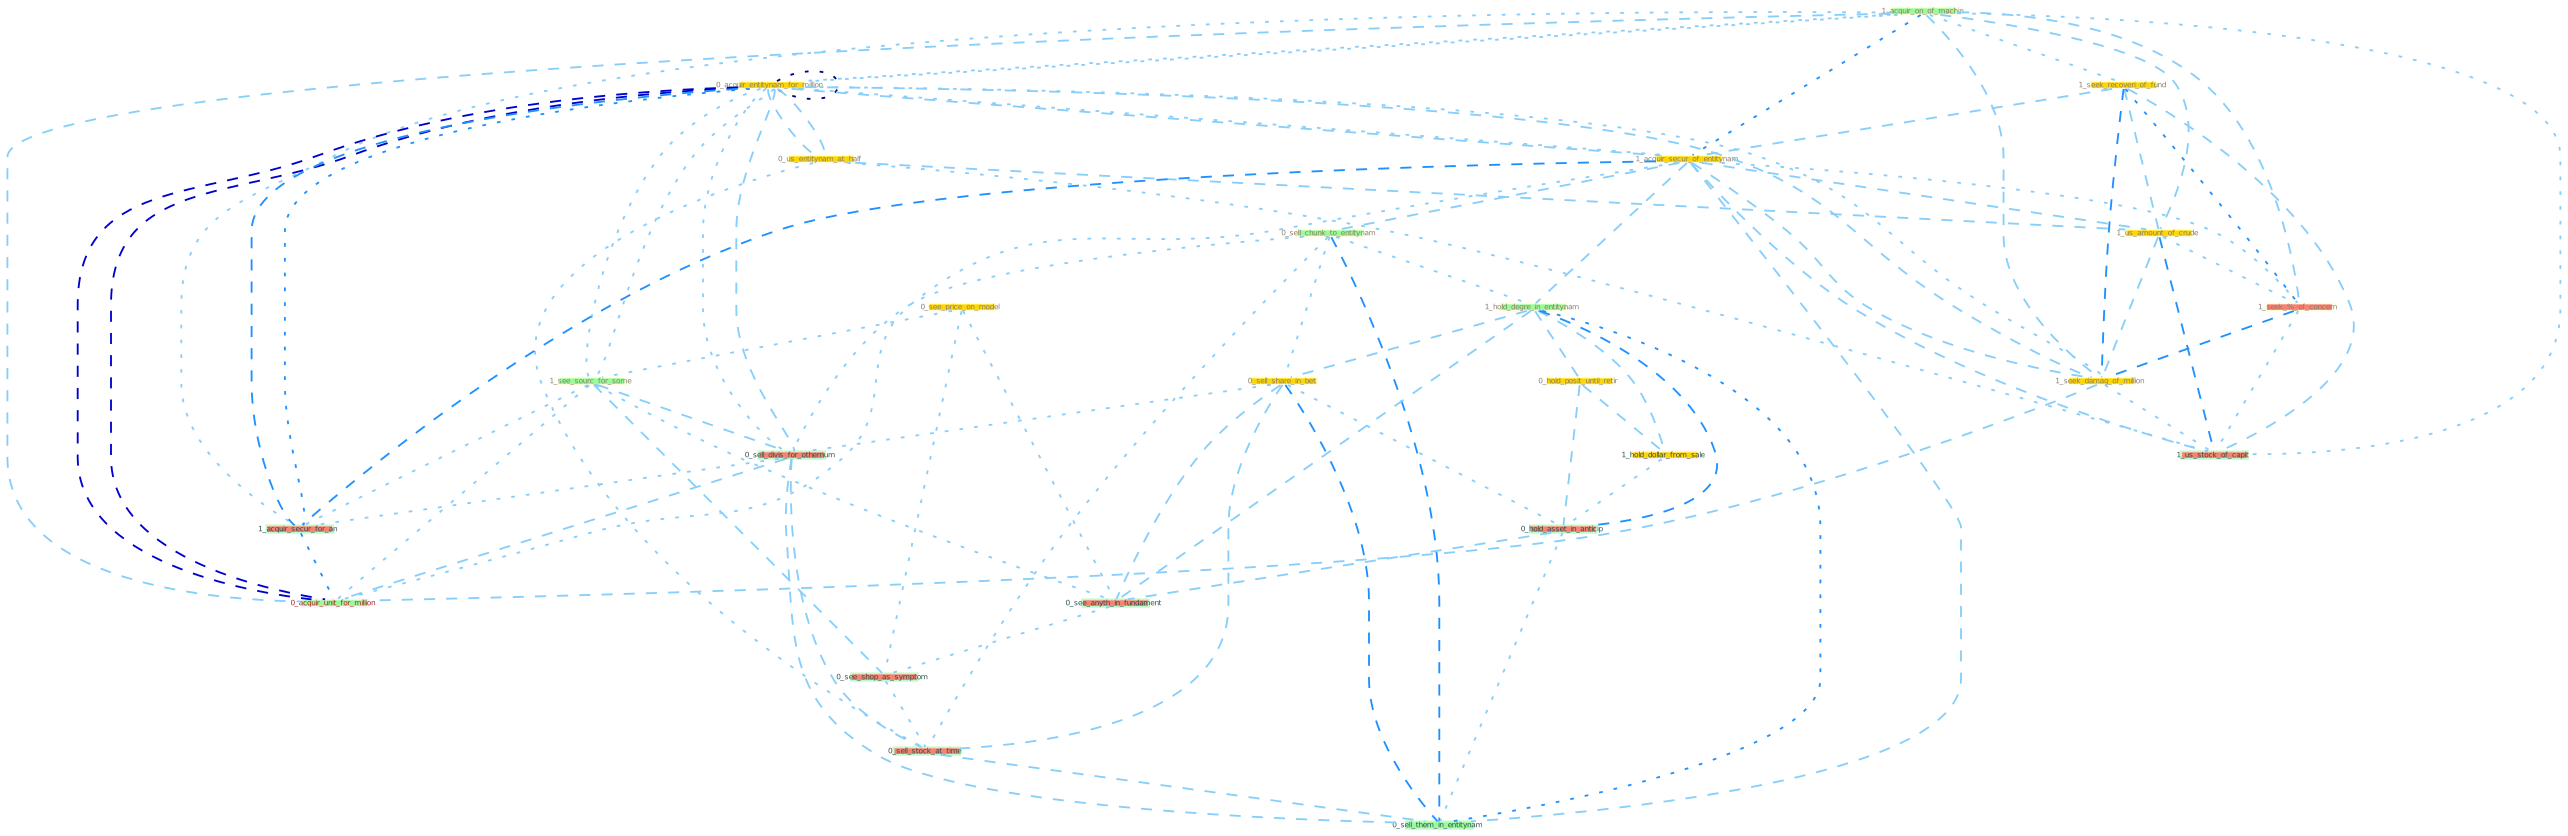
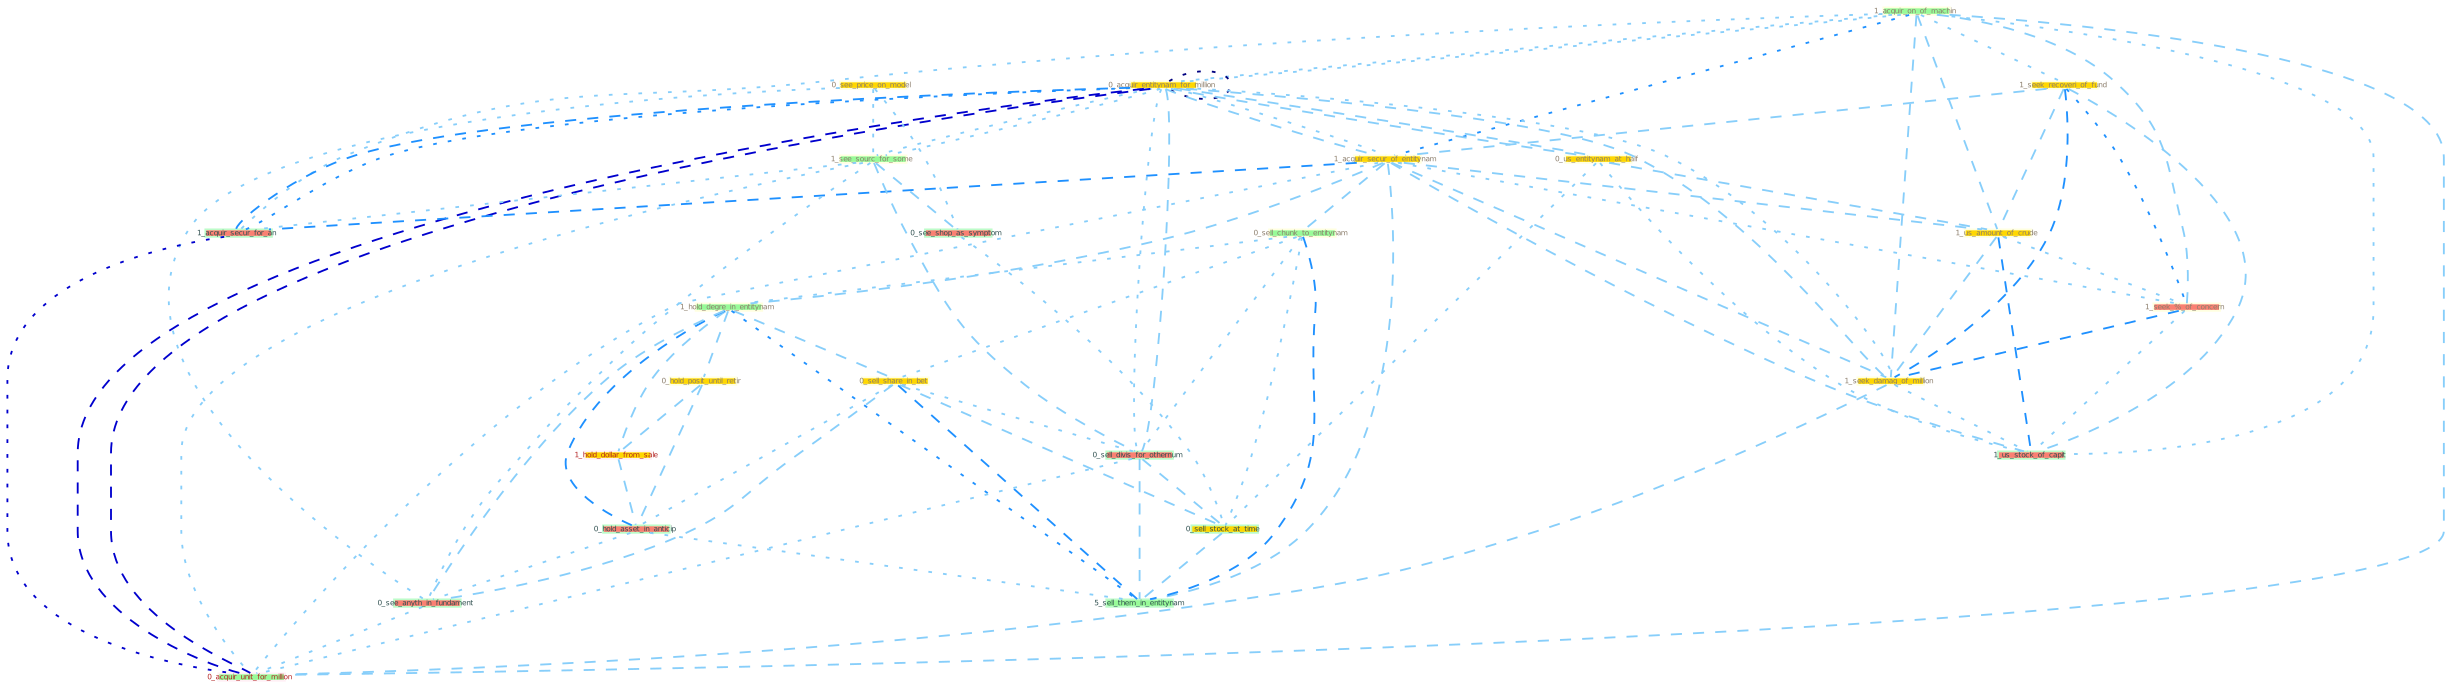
(1665, 455) -> (618, 455)
(546, 492) -> none
(1614, 492) -> (627, 492)
(574, 526) -> (696, 566)
(317, 566) -> (7, 460)
(1265, 578) -> (532, 566)
(1011, 637) -> (339, 640)
(927, 751) -> (1225, 529)
(1439, 825) -> (1140, 603)
